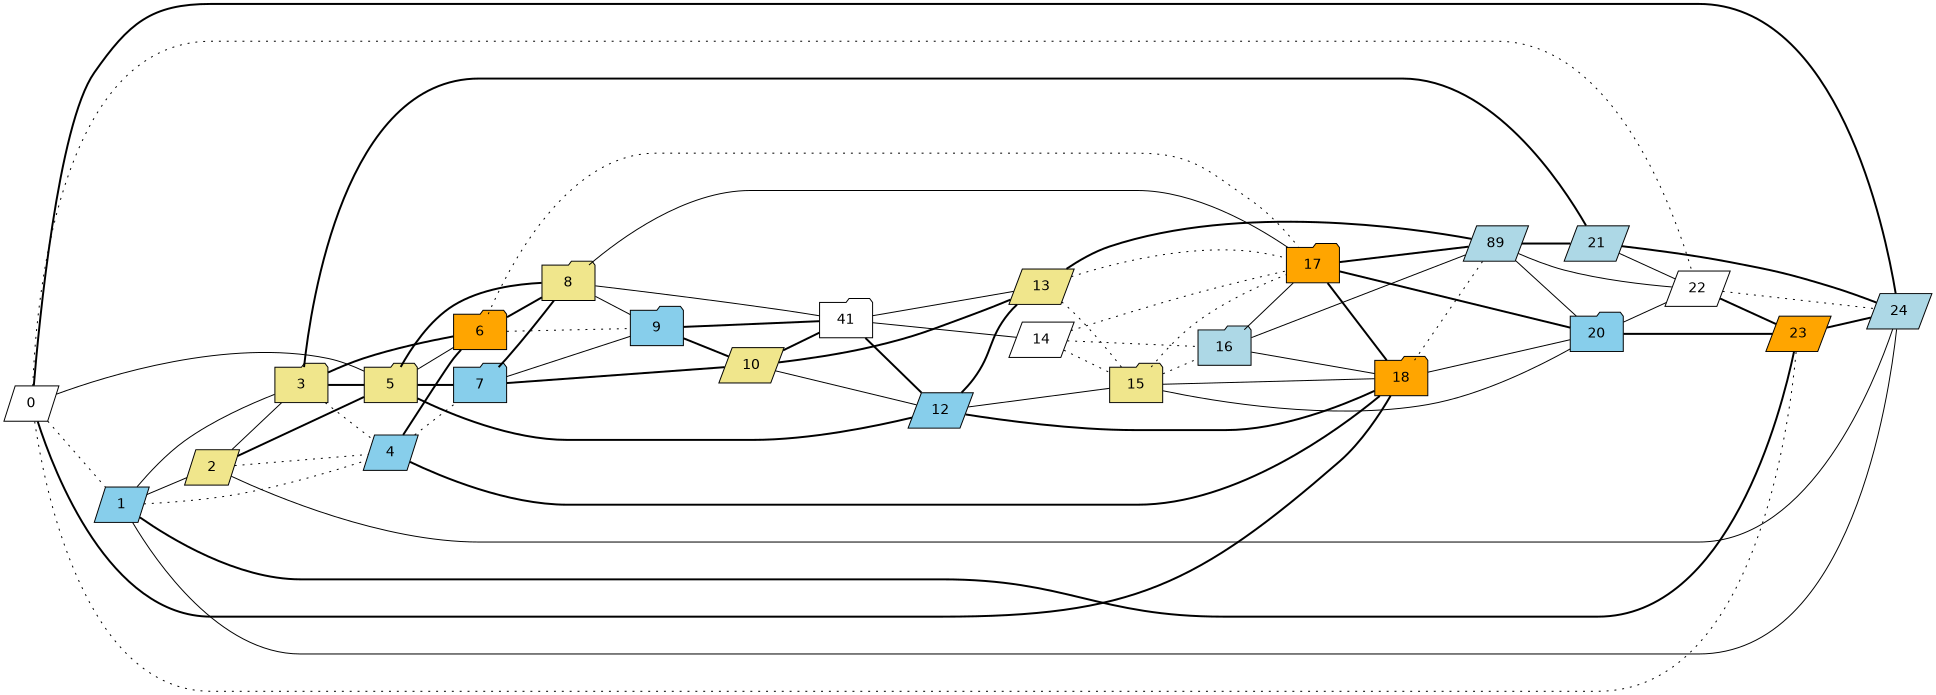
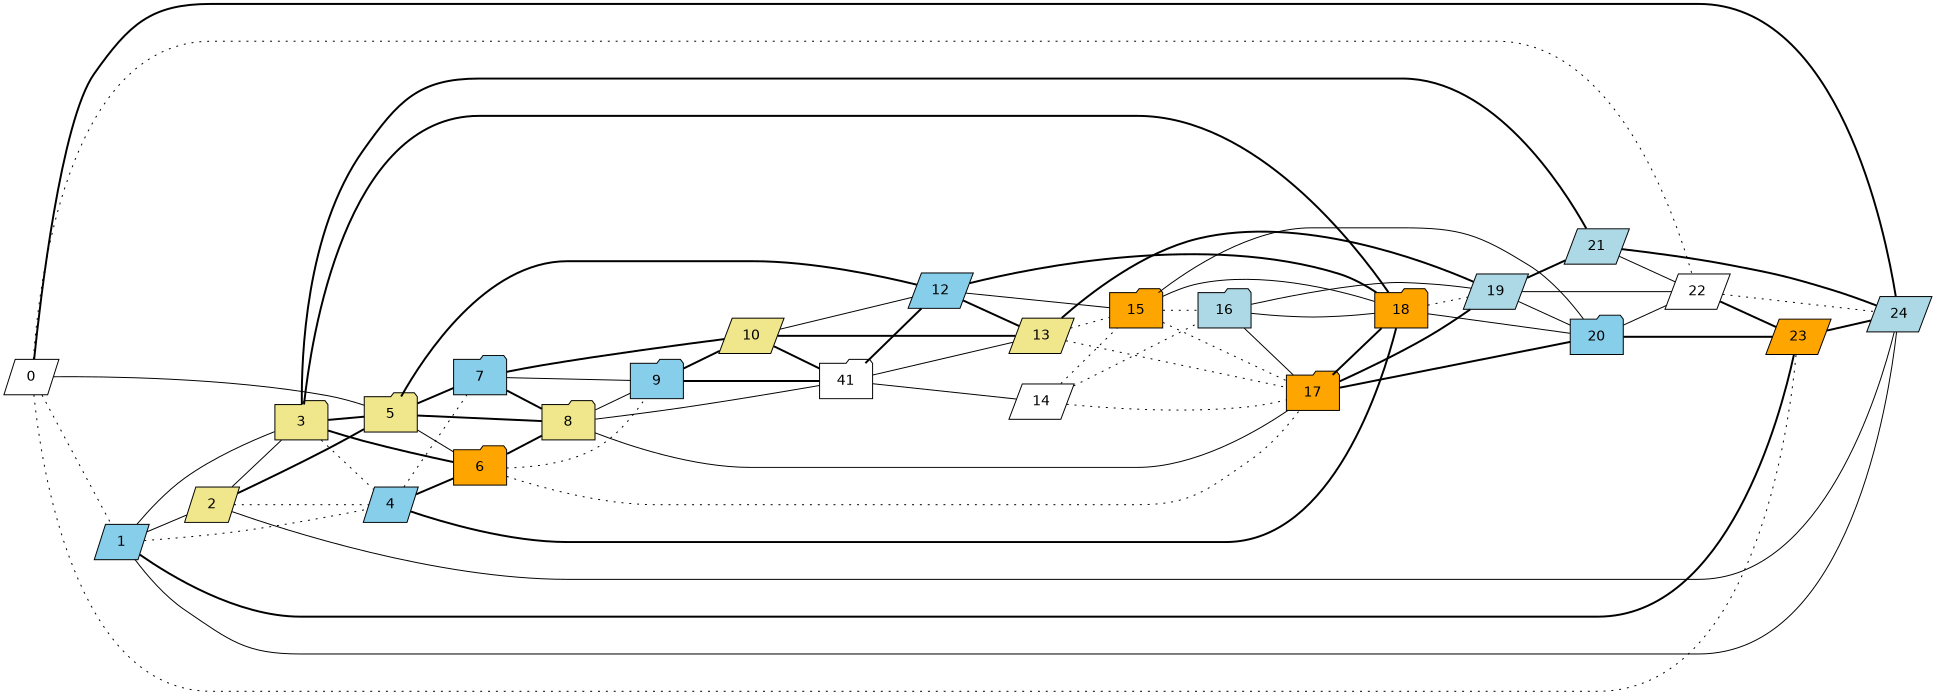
(1496, 244) -> (1496, 292)
(1136, 385) -> (1136, 310)
(700, 617) -> (784, 116)
